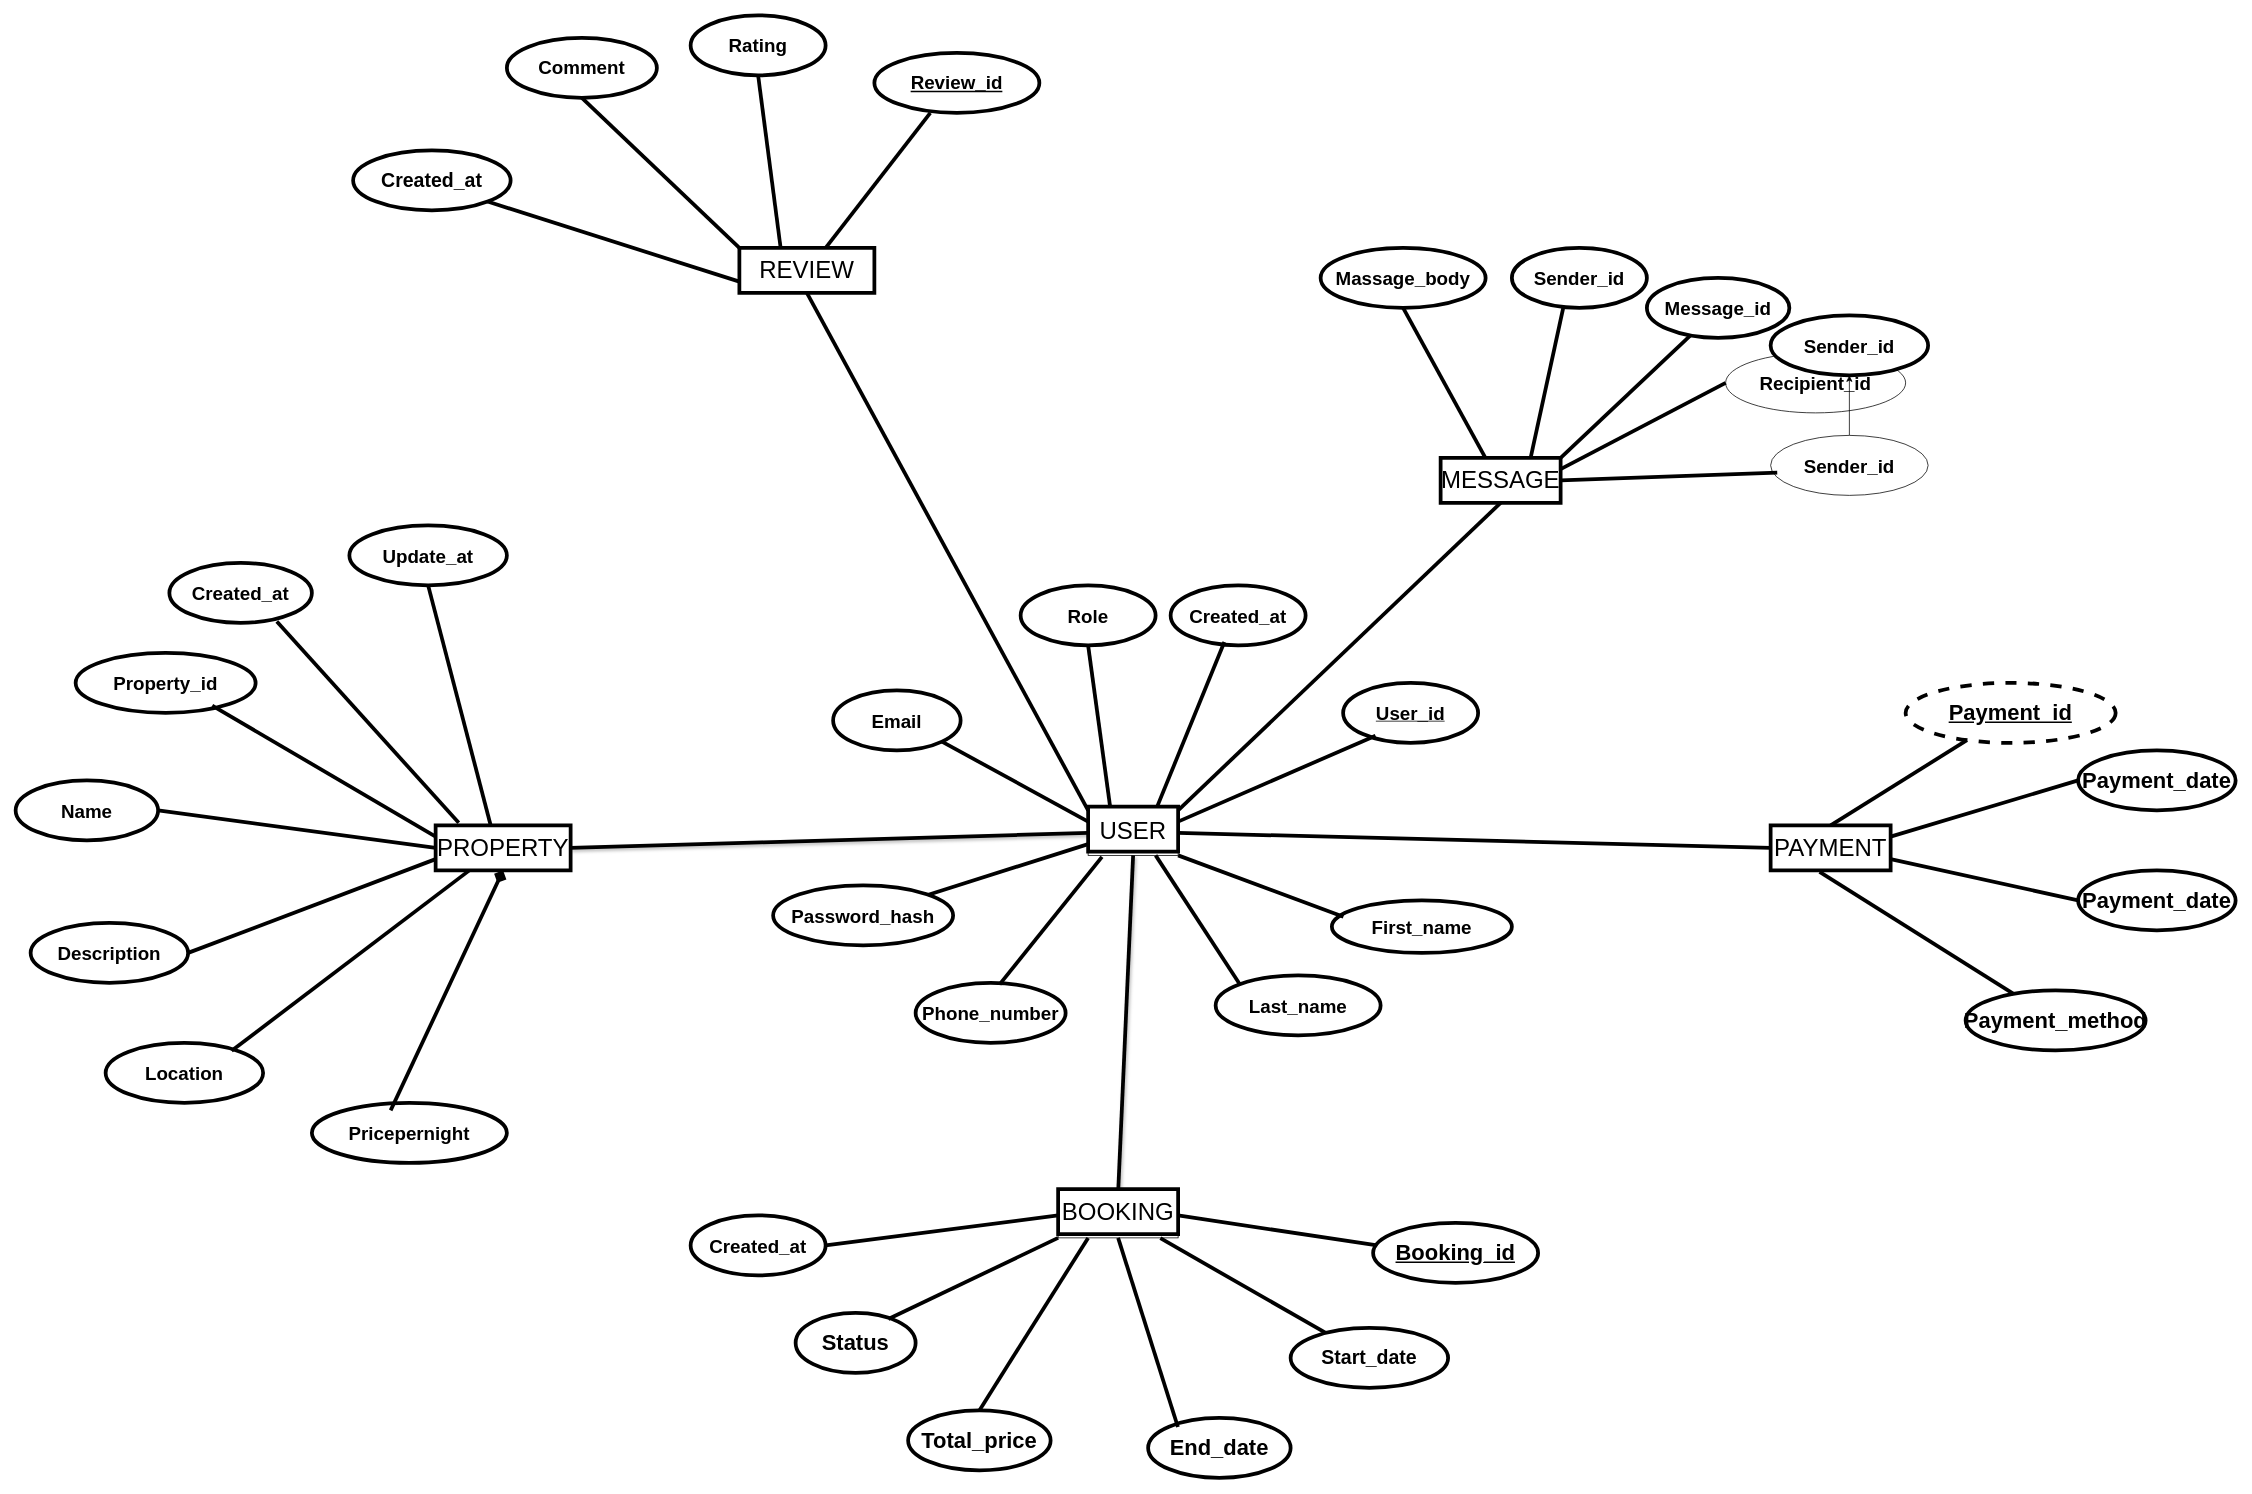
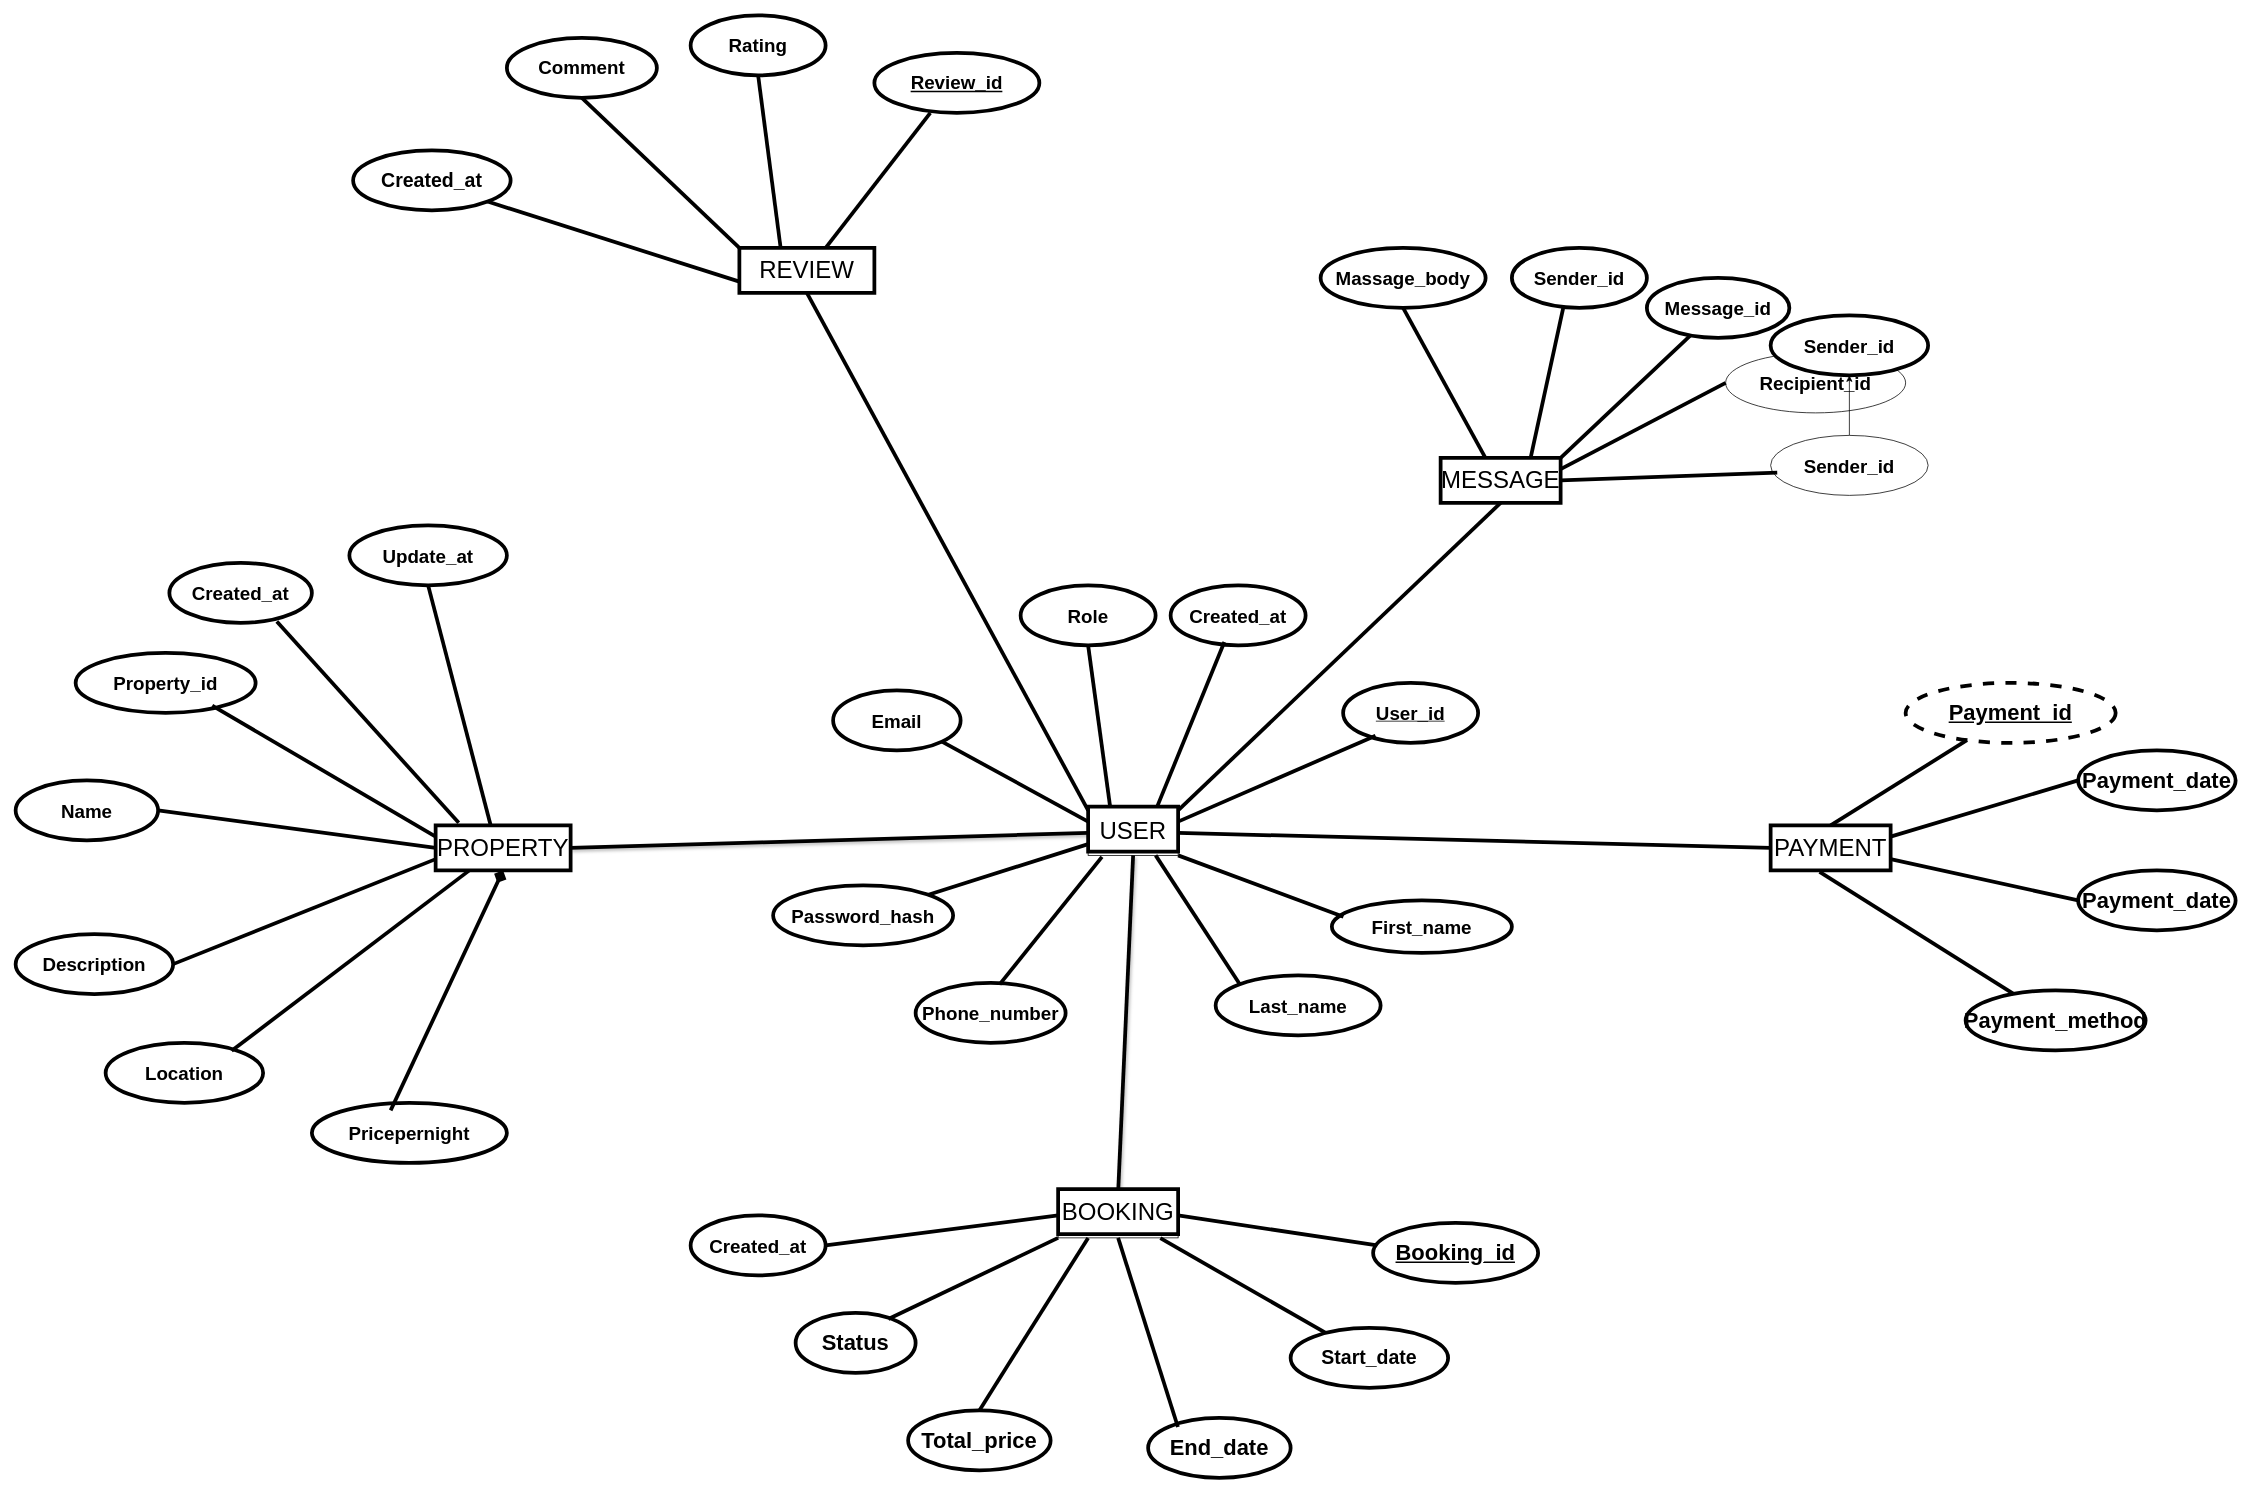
(109, 953) -> (94, 964)
